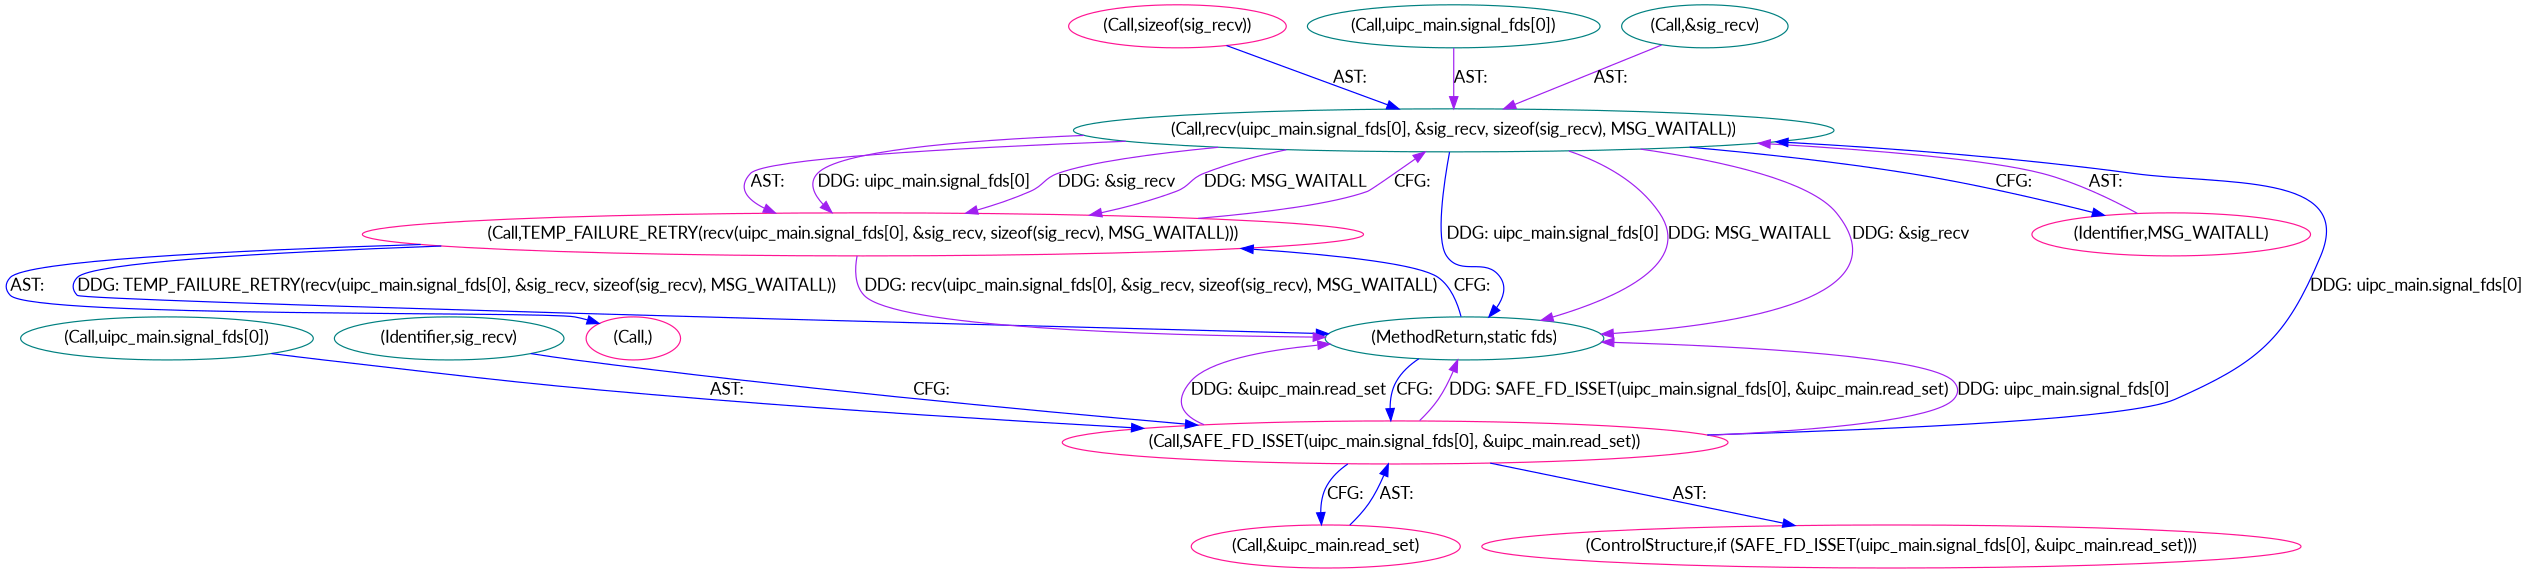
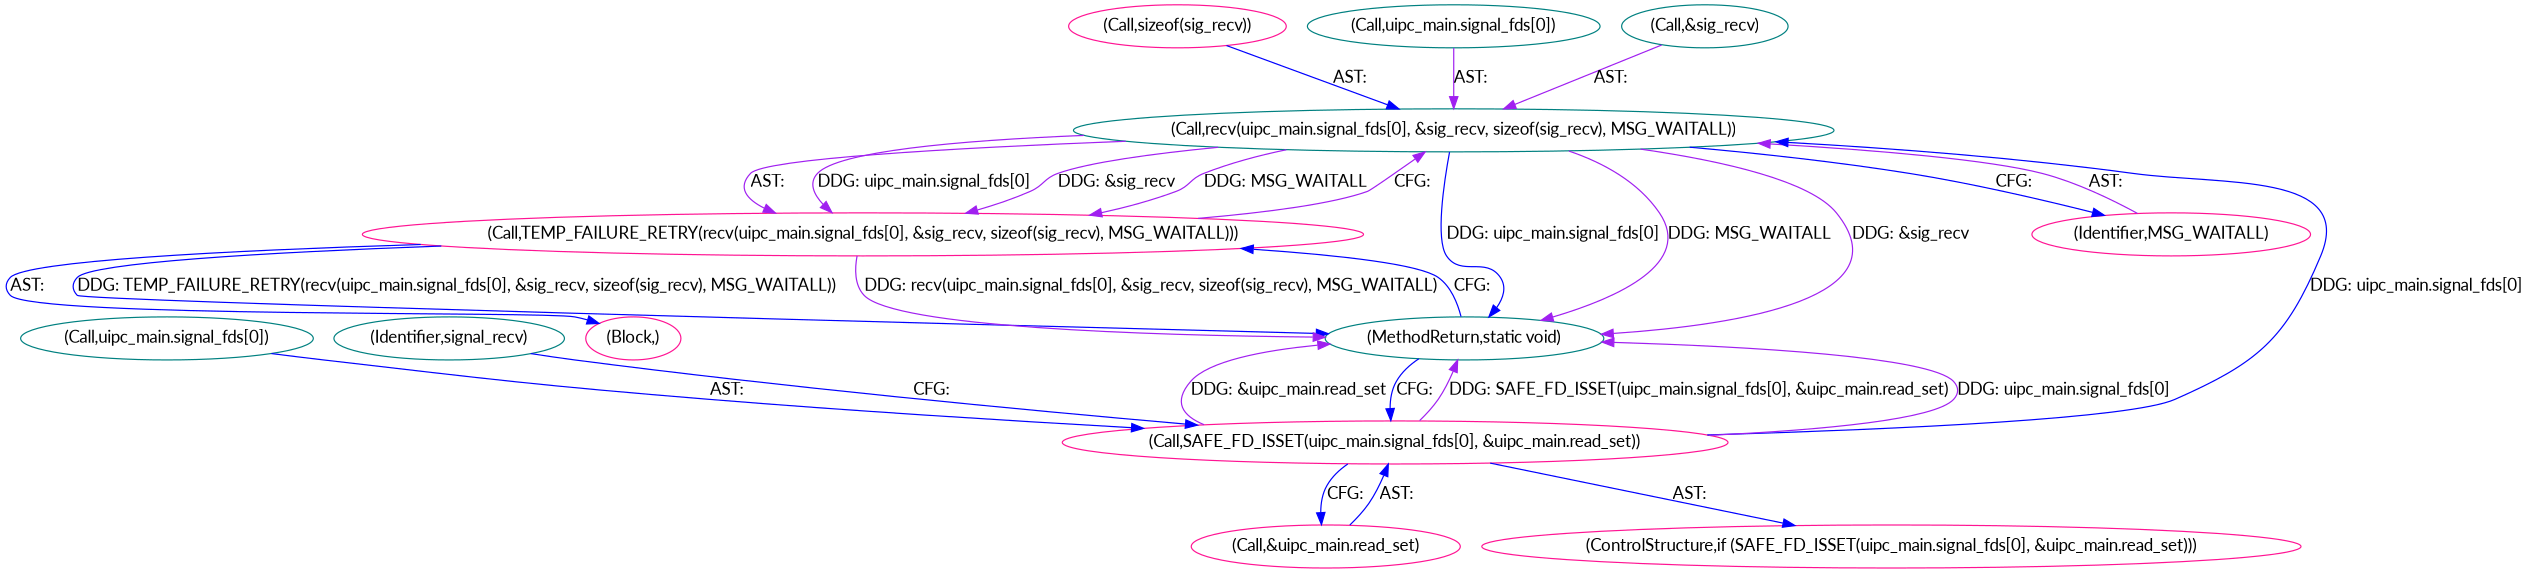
(449, 338) -> (449, 338)
(633, 338) -> (633, 338)
(1465, 338) -> (1465, 338)
